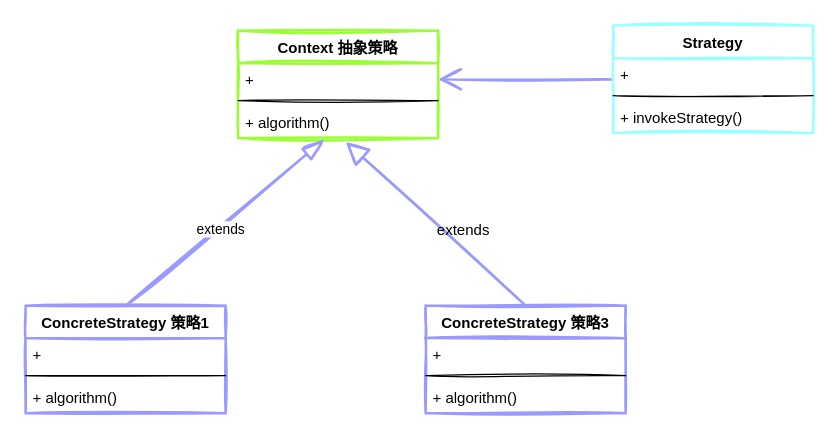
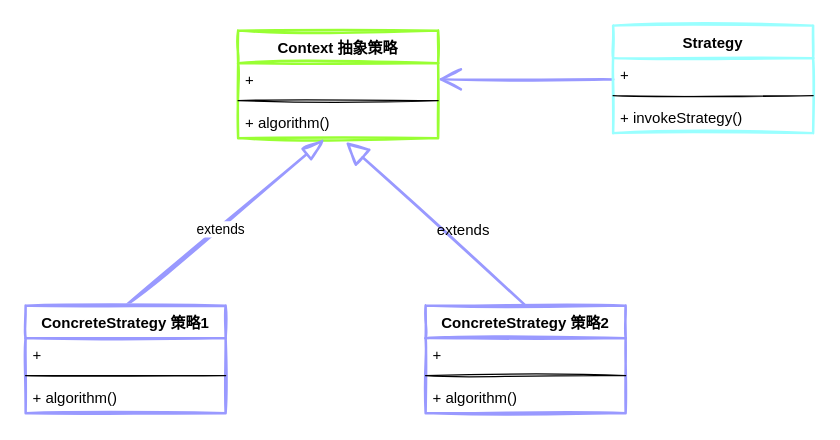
(525, 323) -> (525, 323)
